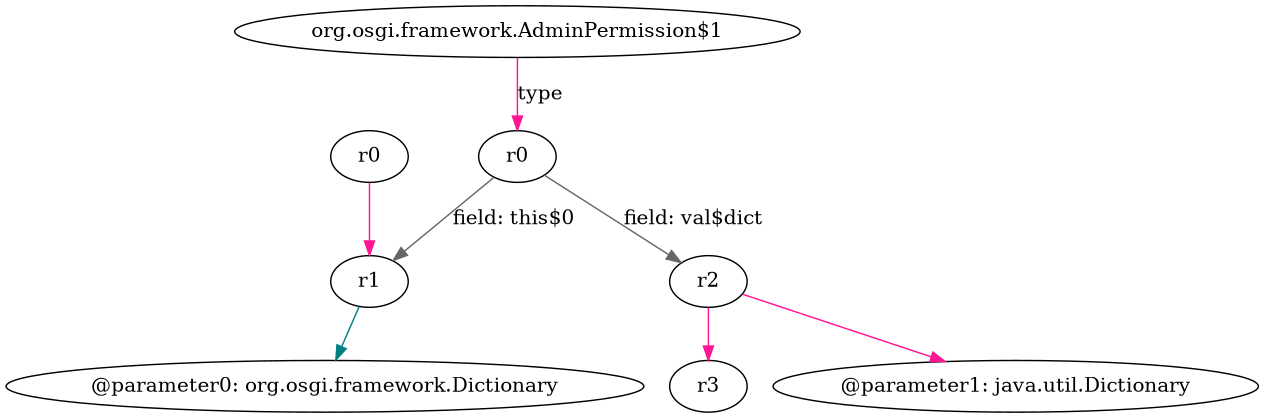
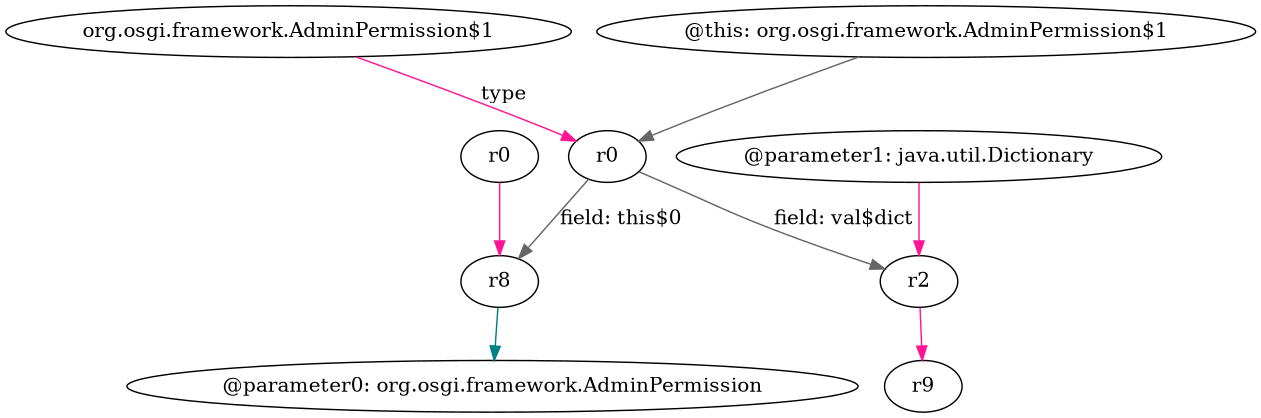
none -> (926, 32)
(369, 281) -> (500, 281)
(837, 326) -> (919, 212)
(325, 386) -> (492, 386)
(708, 386) -> (923, 386)
